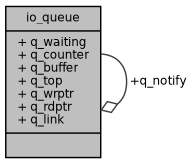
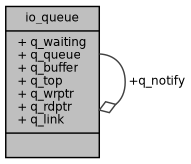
(53, 55) -> (50, 55)
